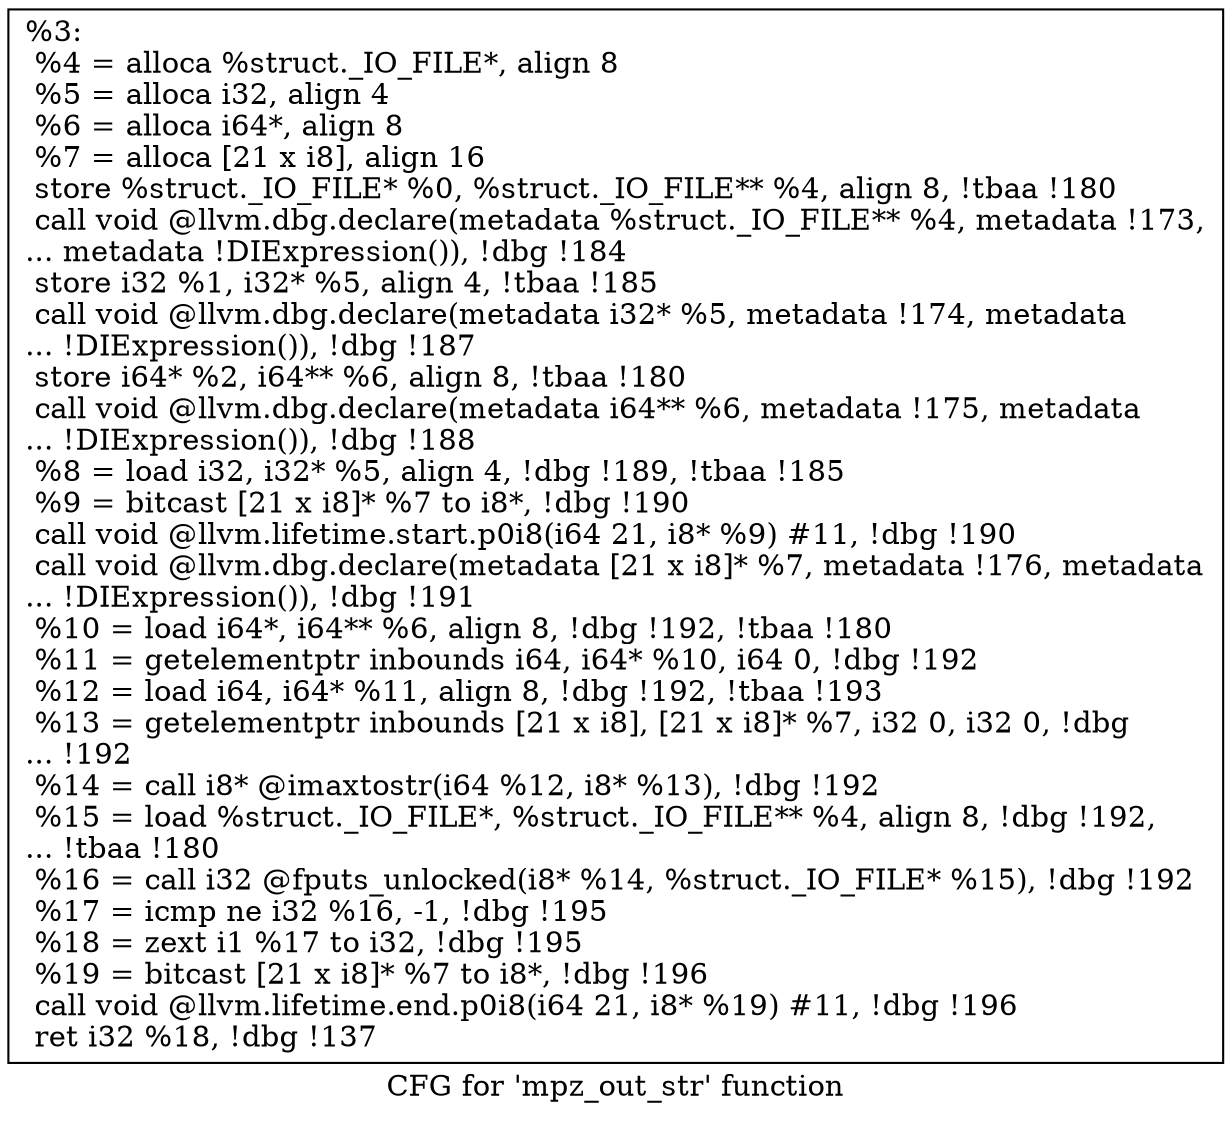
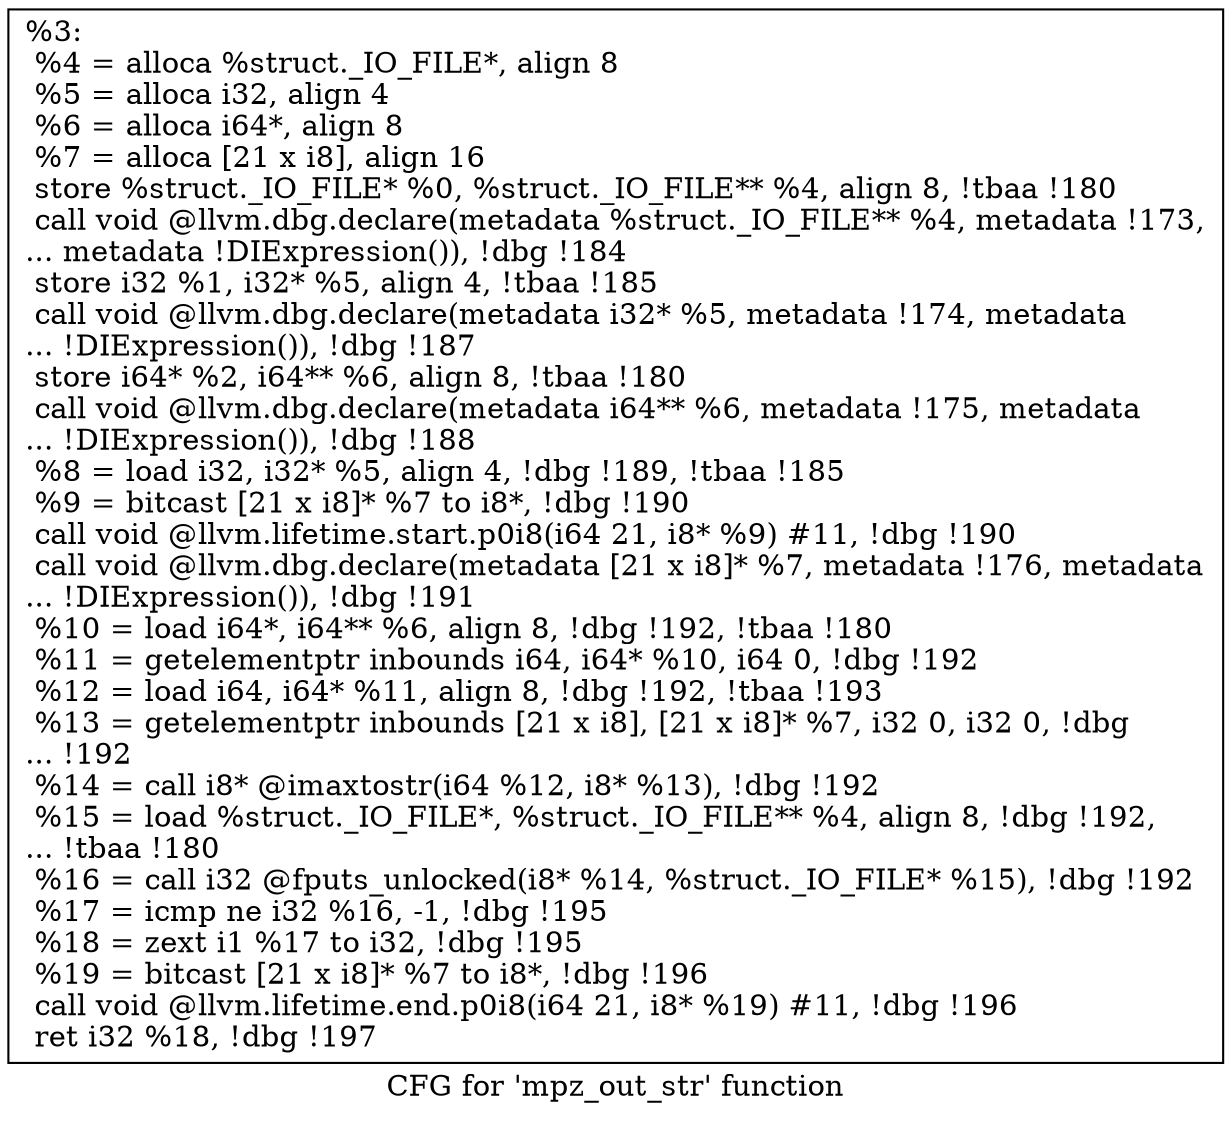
(202, 1038) -> (202, 1038)
